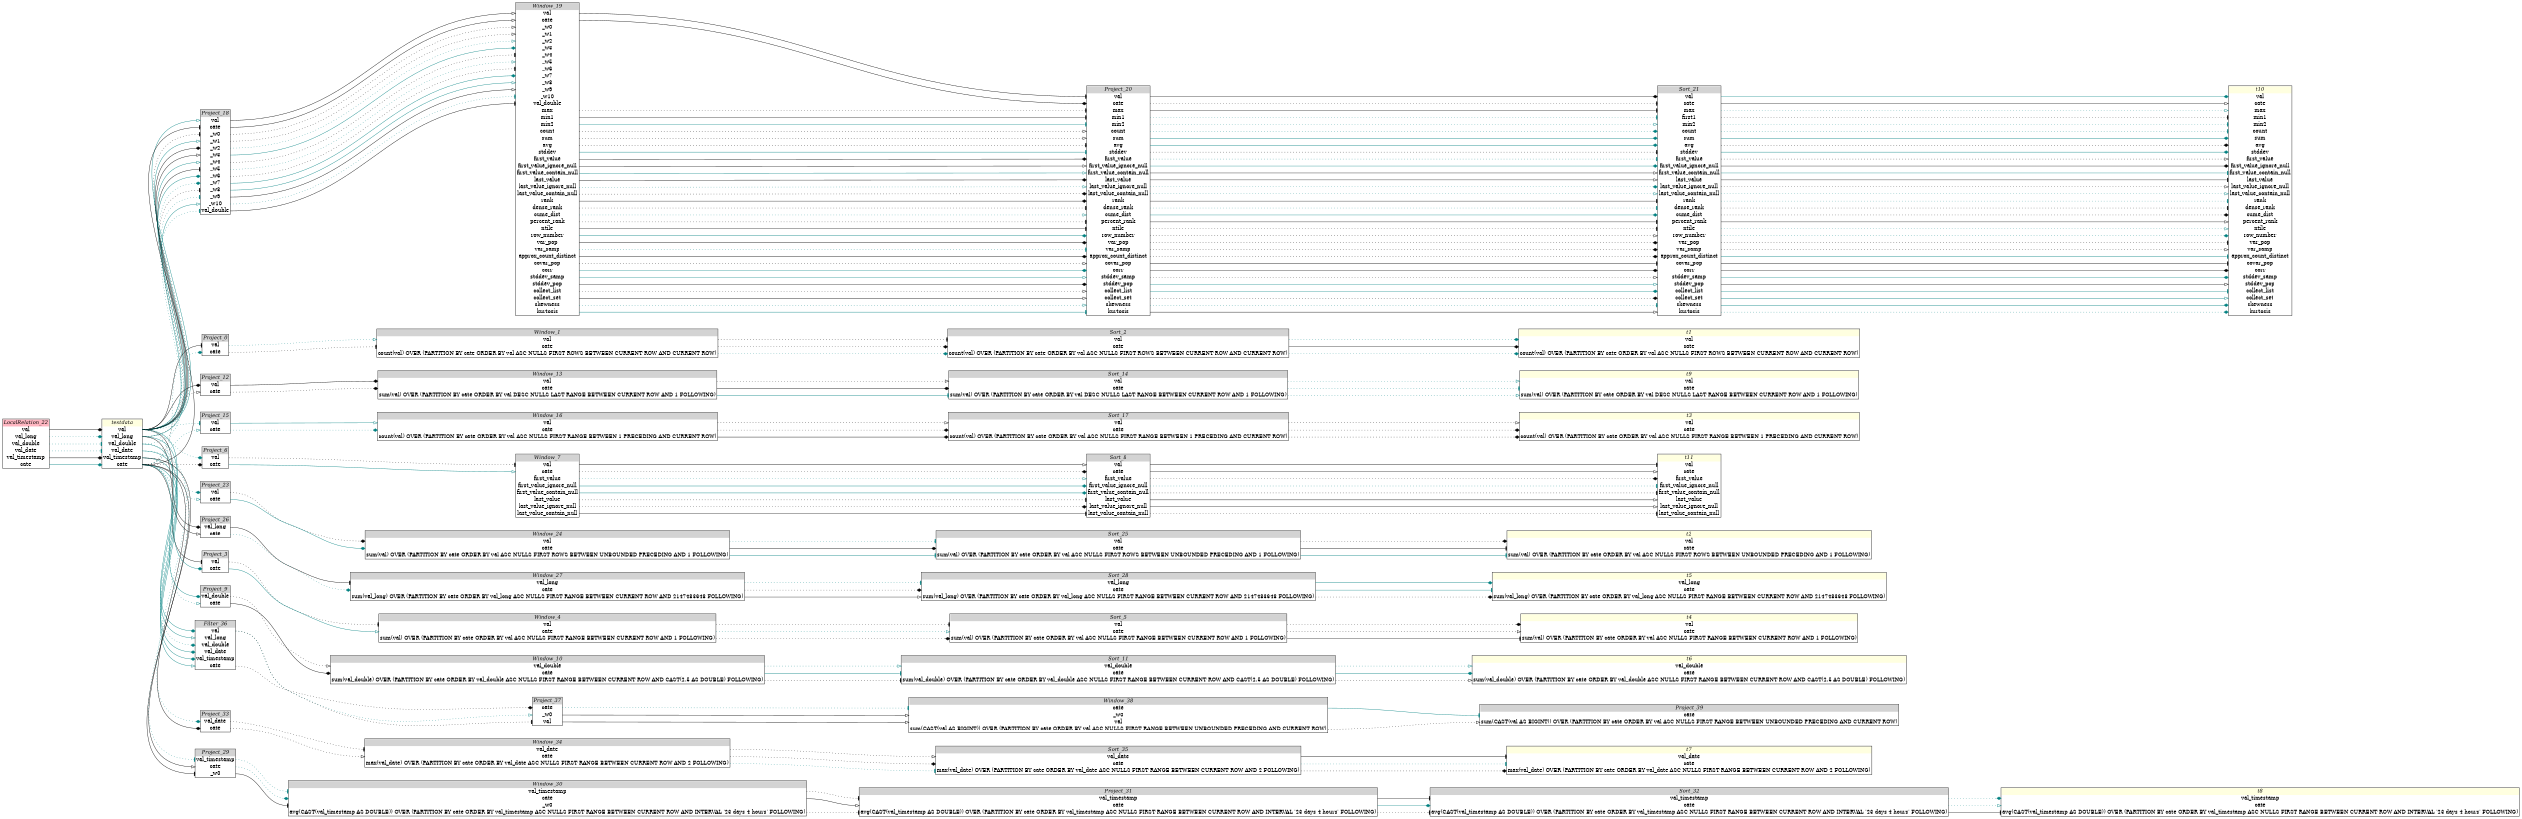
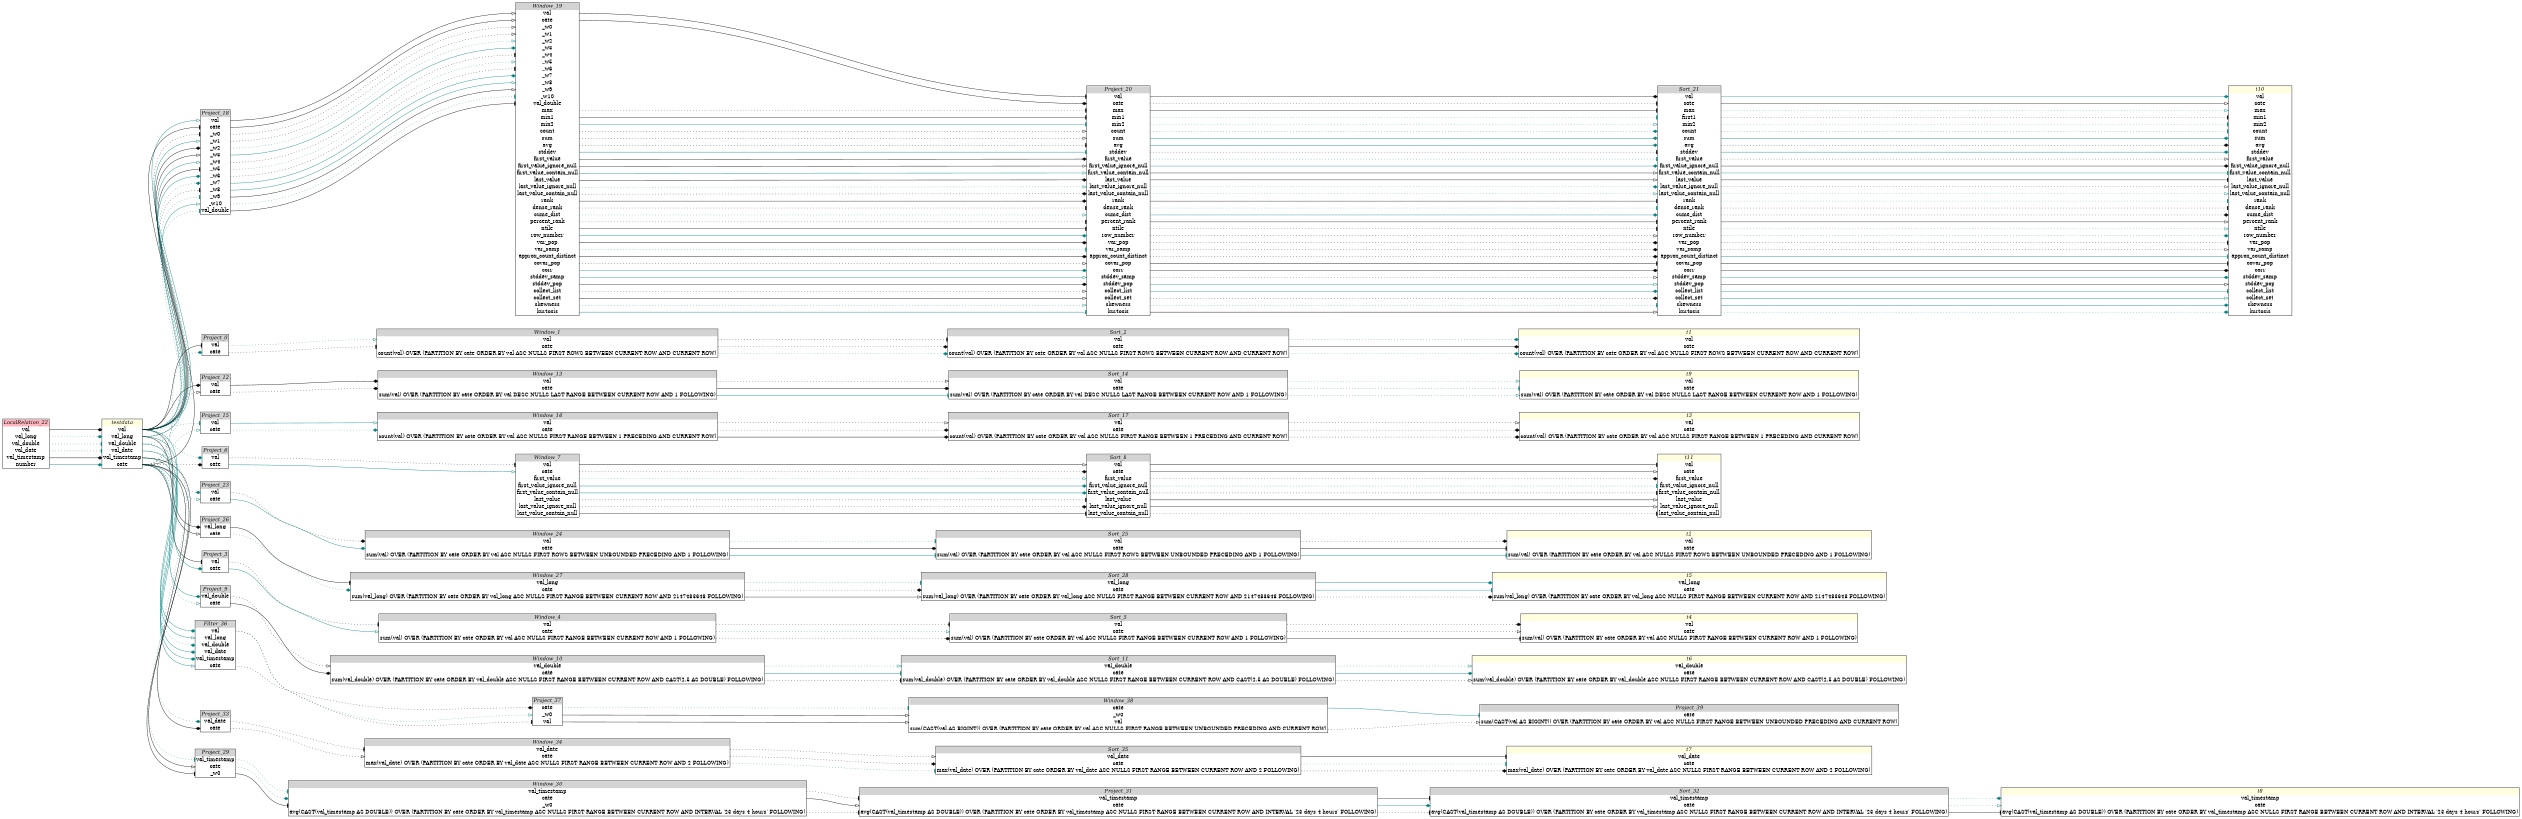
(26, 464) -> (26, 464)
